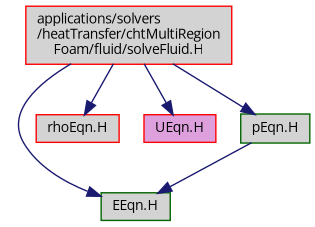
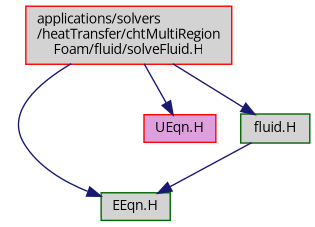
(78, 129) -> none
(275, 129) -> (275, 129)
